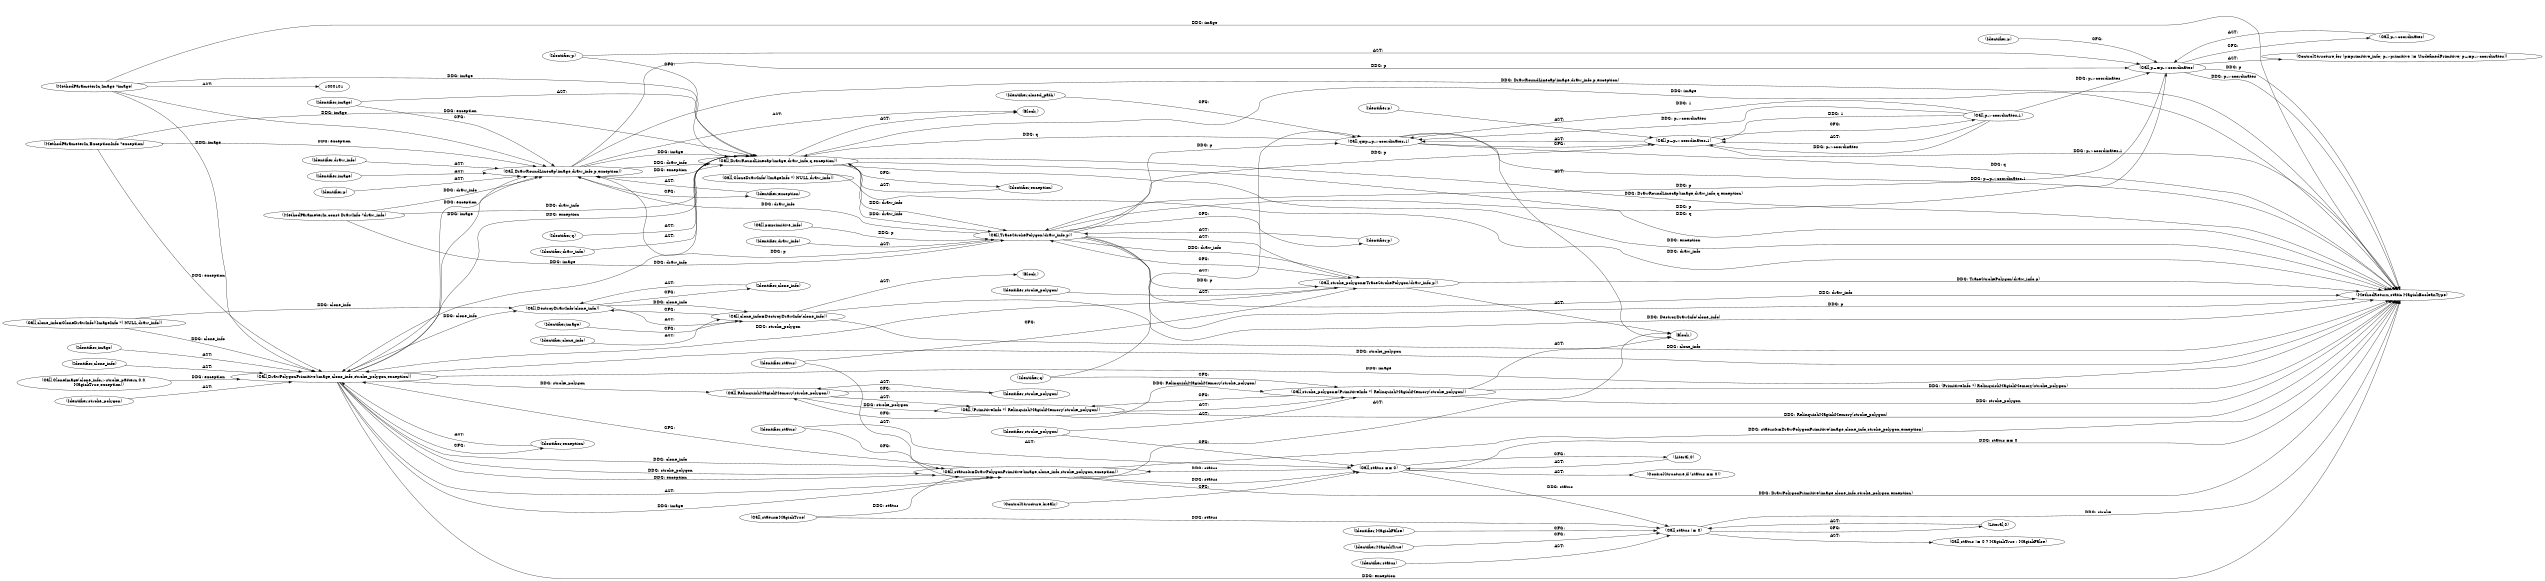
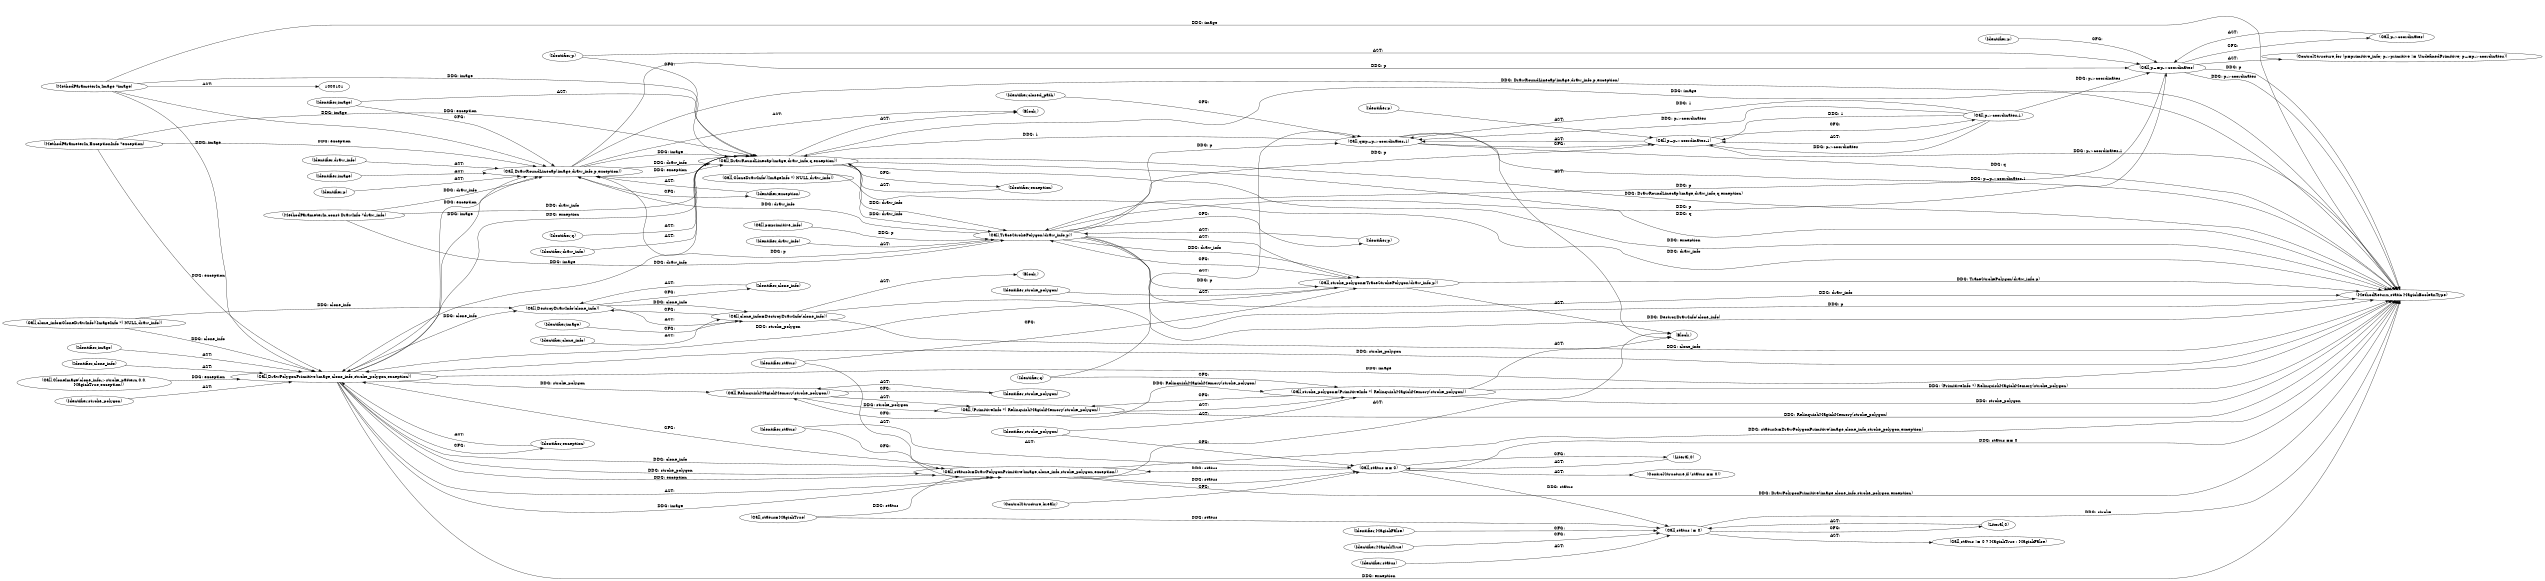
(1031, 135) -> (1031, 135)
